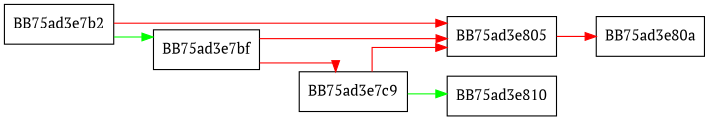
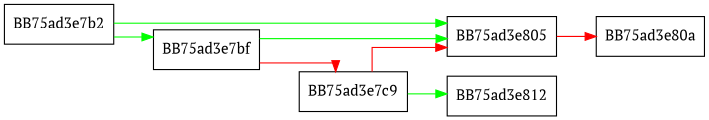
(275, 23) -> (275, 23)
(348, 39) -> (348, 39)
(502, 96) -> (502, 96)
